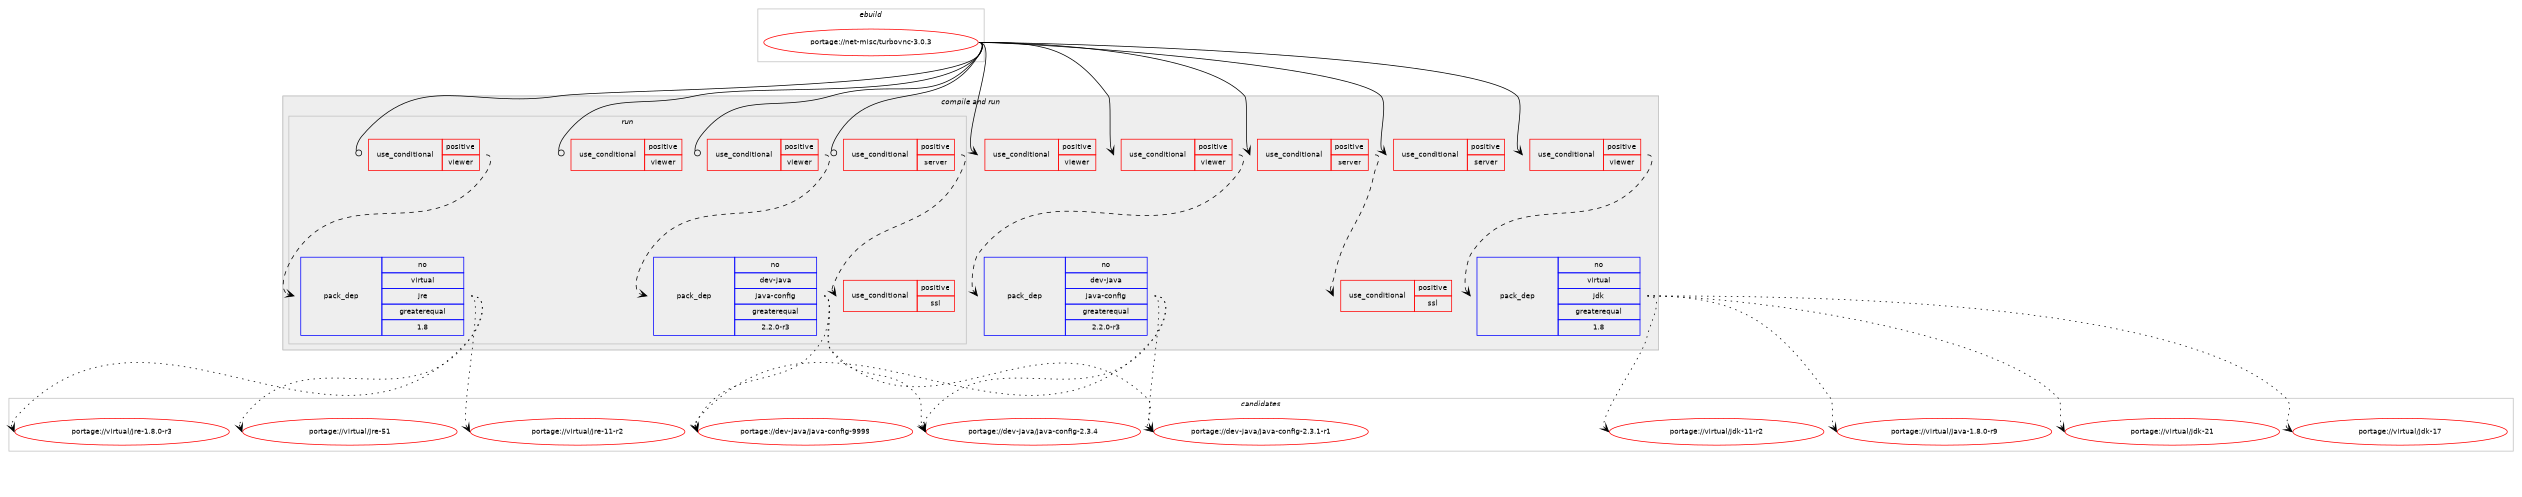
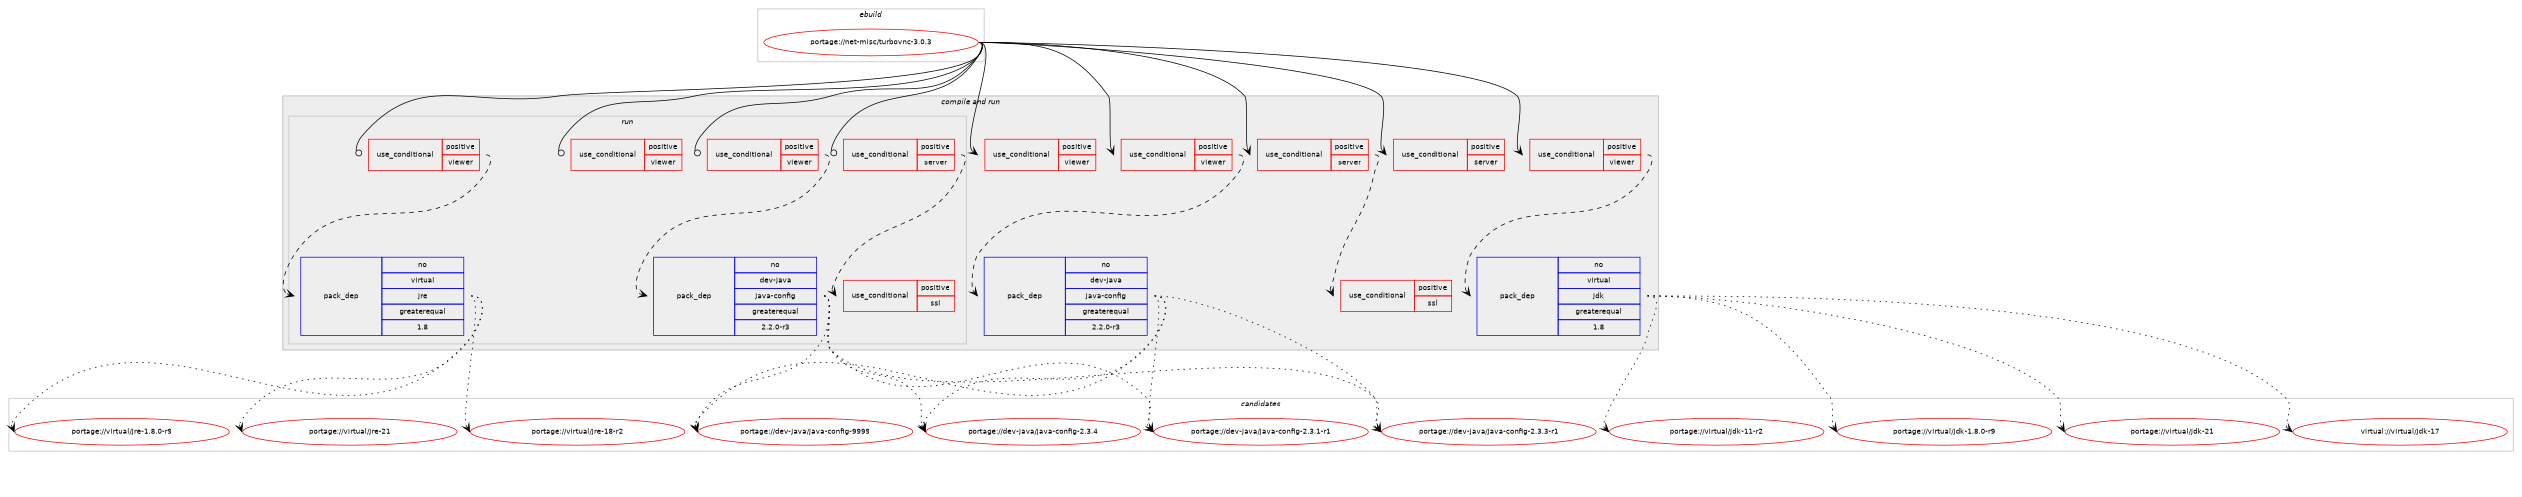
(122, 432) -> (122, 432)
(350, 432) -> (350, 432)
(578, 432) -> (578, 432)
none -> (1489, 432)
(1944, 432) -> (1944, 432)
(2400, 432) -> (2400, 432)
